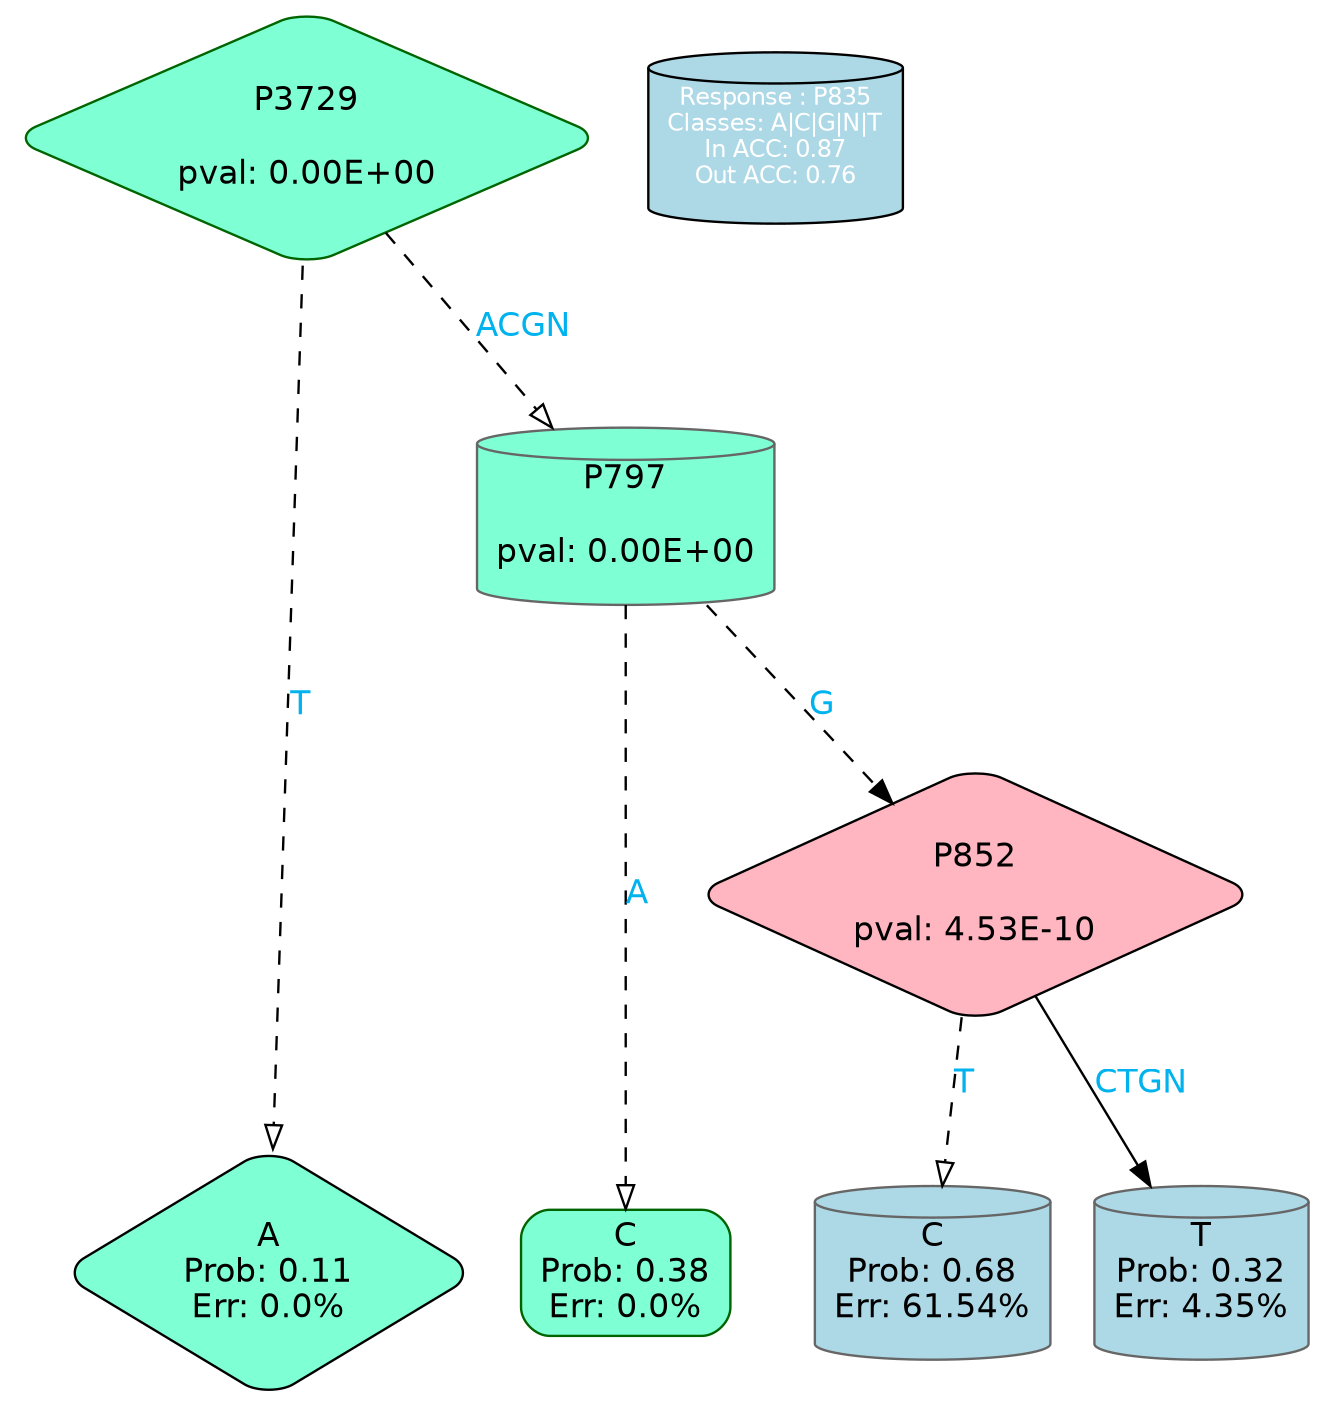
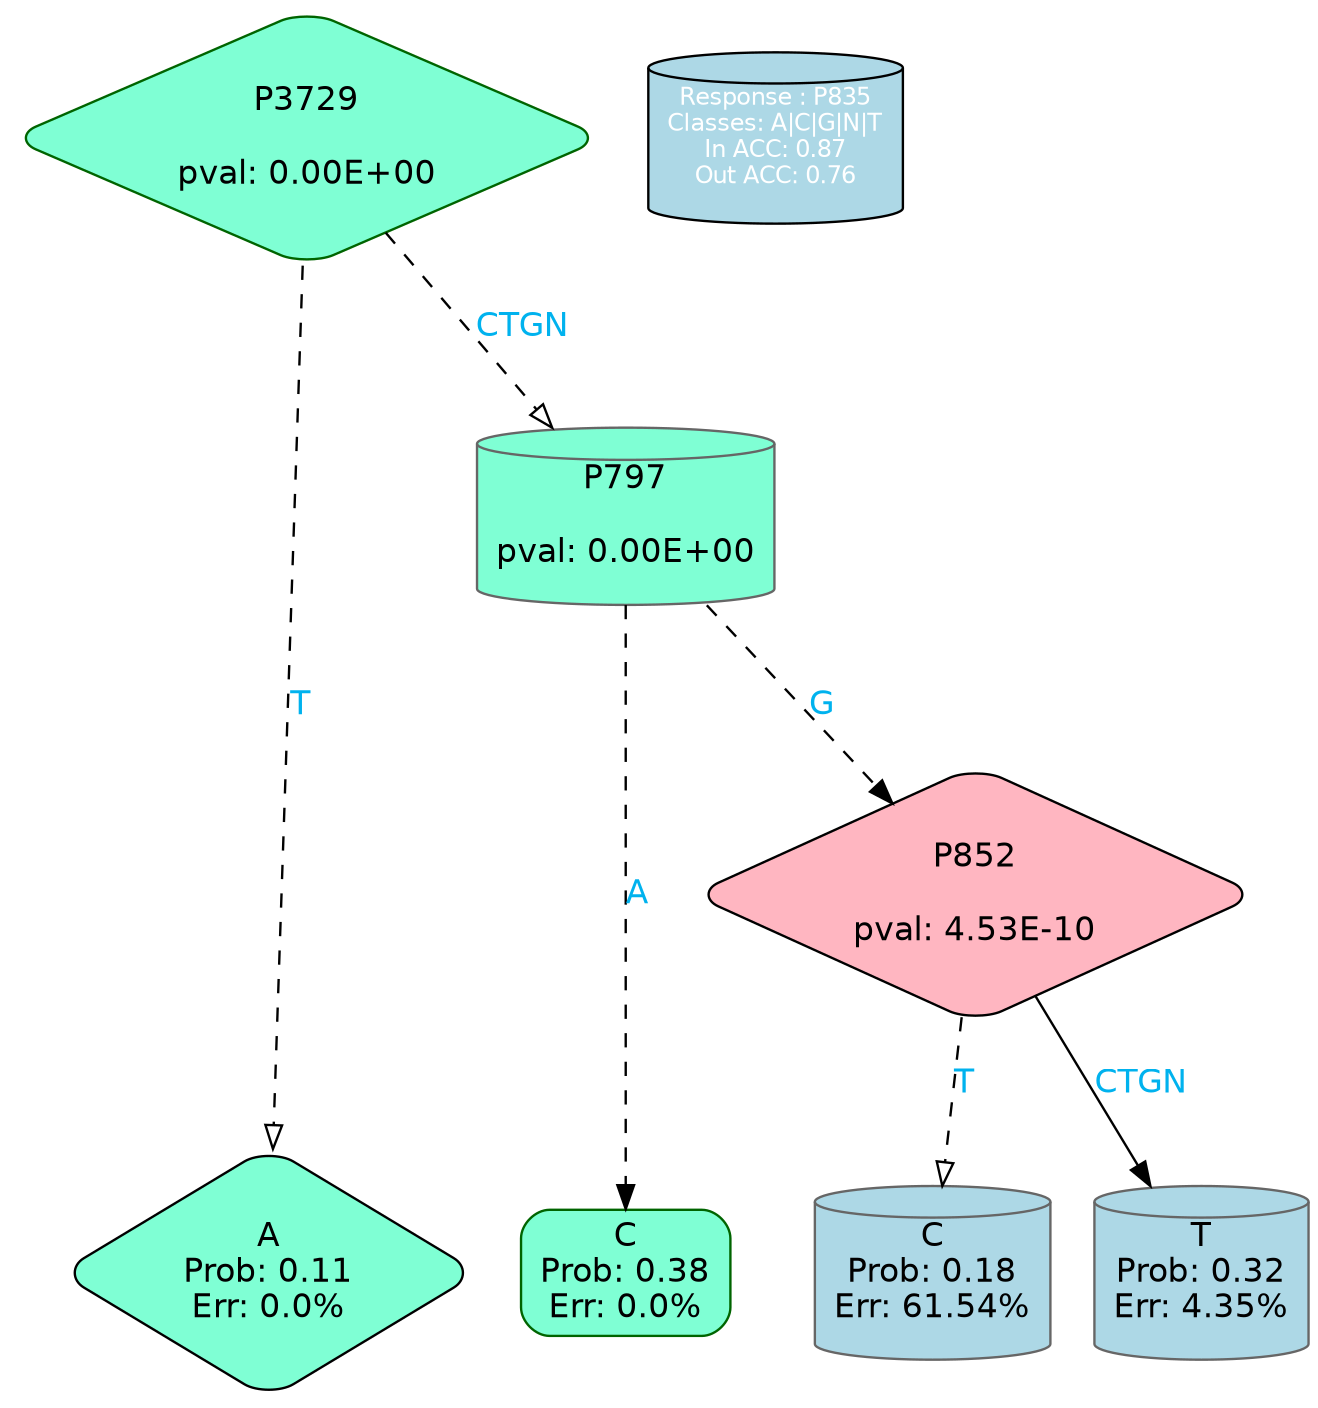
(523, 327) -> (523, 327)
(626, 895) -> (626, 895)
(933, 1273) -> (933, 1273)
